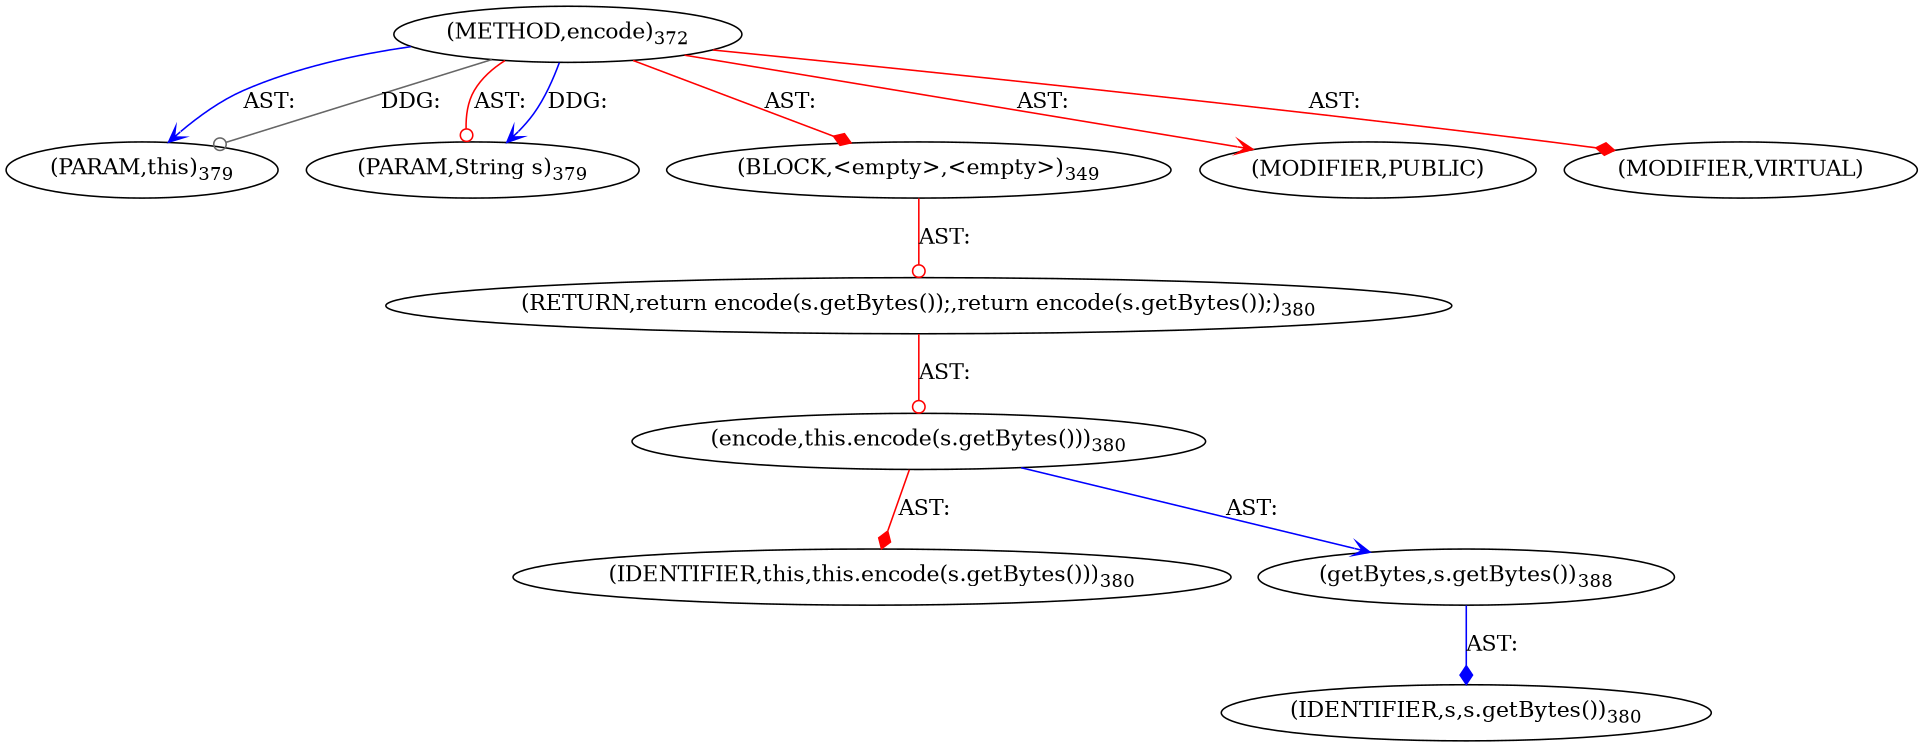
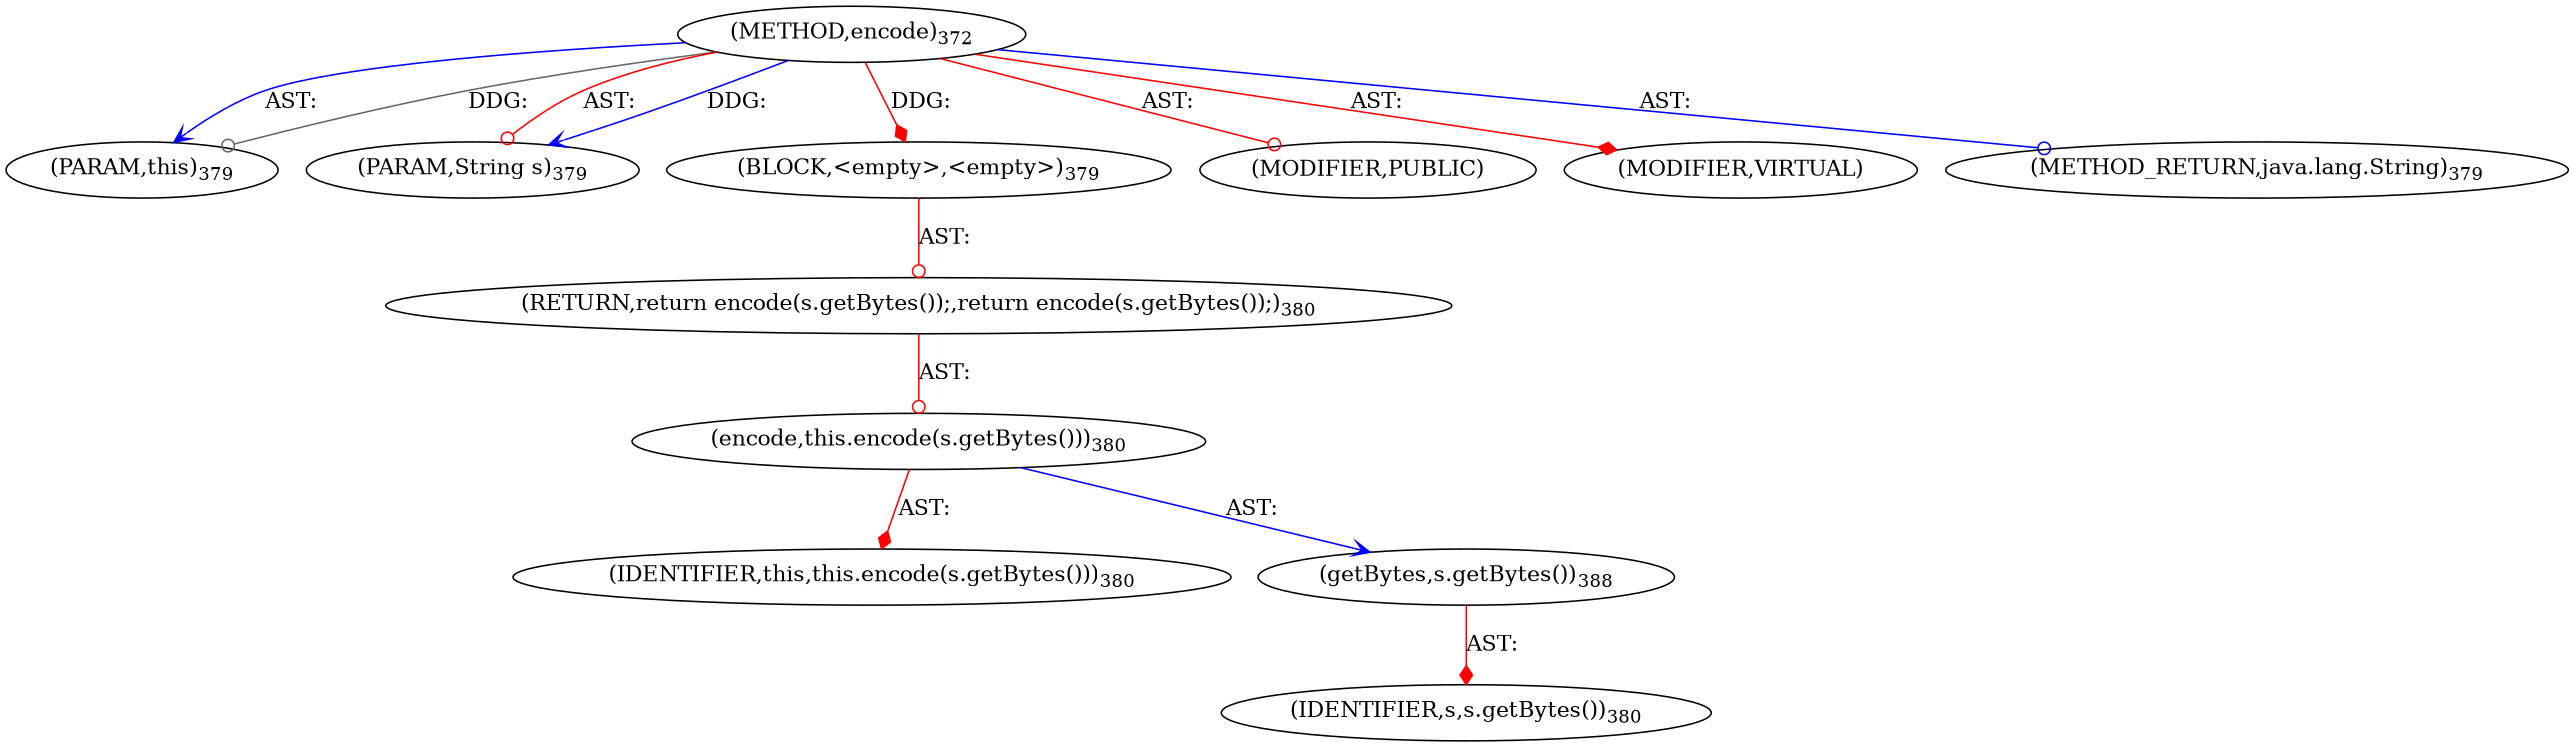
(961, 101) -> (1104, 101)
(794, 102) -> (924, 102)
(1083, 168) -> (1083, 168)
none -> (2257, 170)
(1466, 636) -> (1466, 636)
